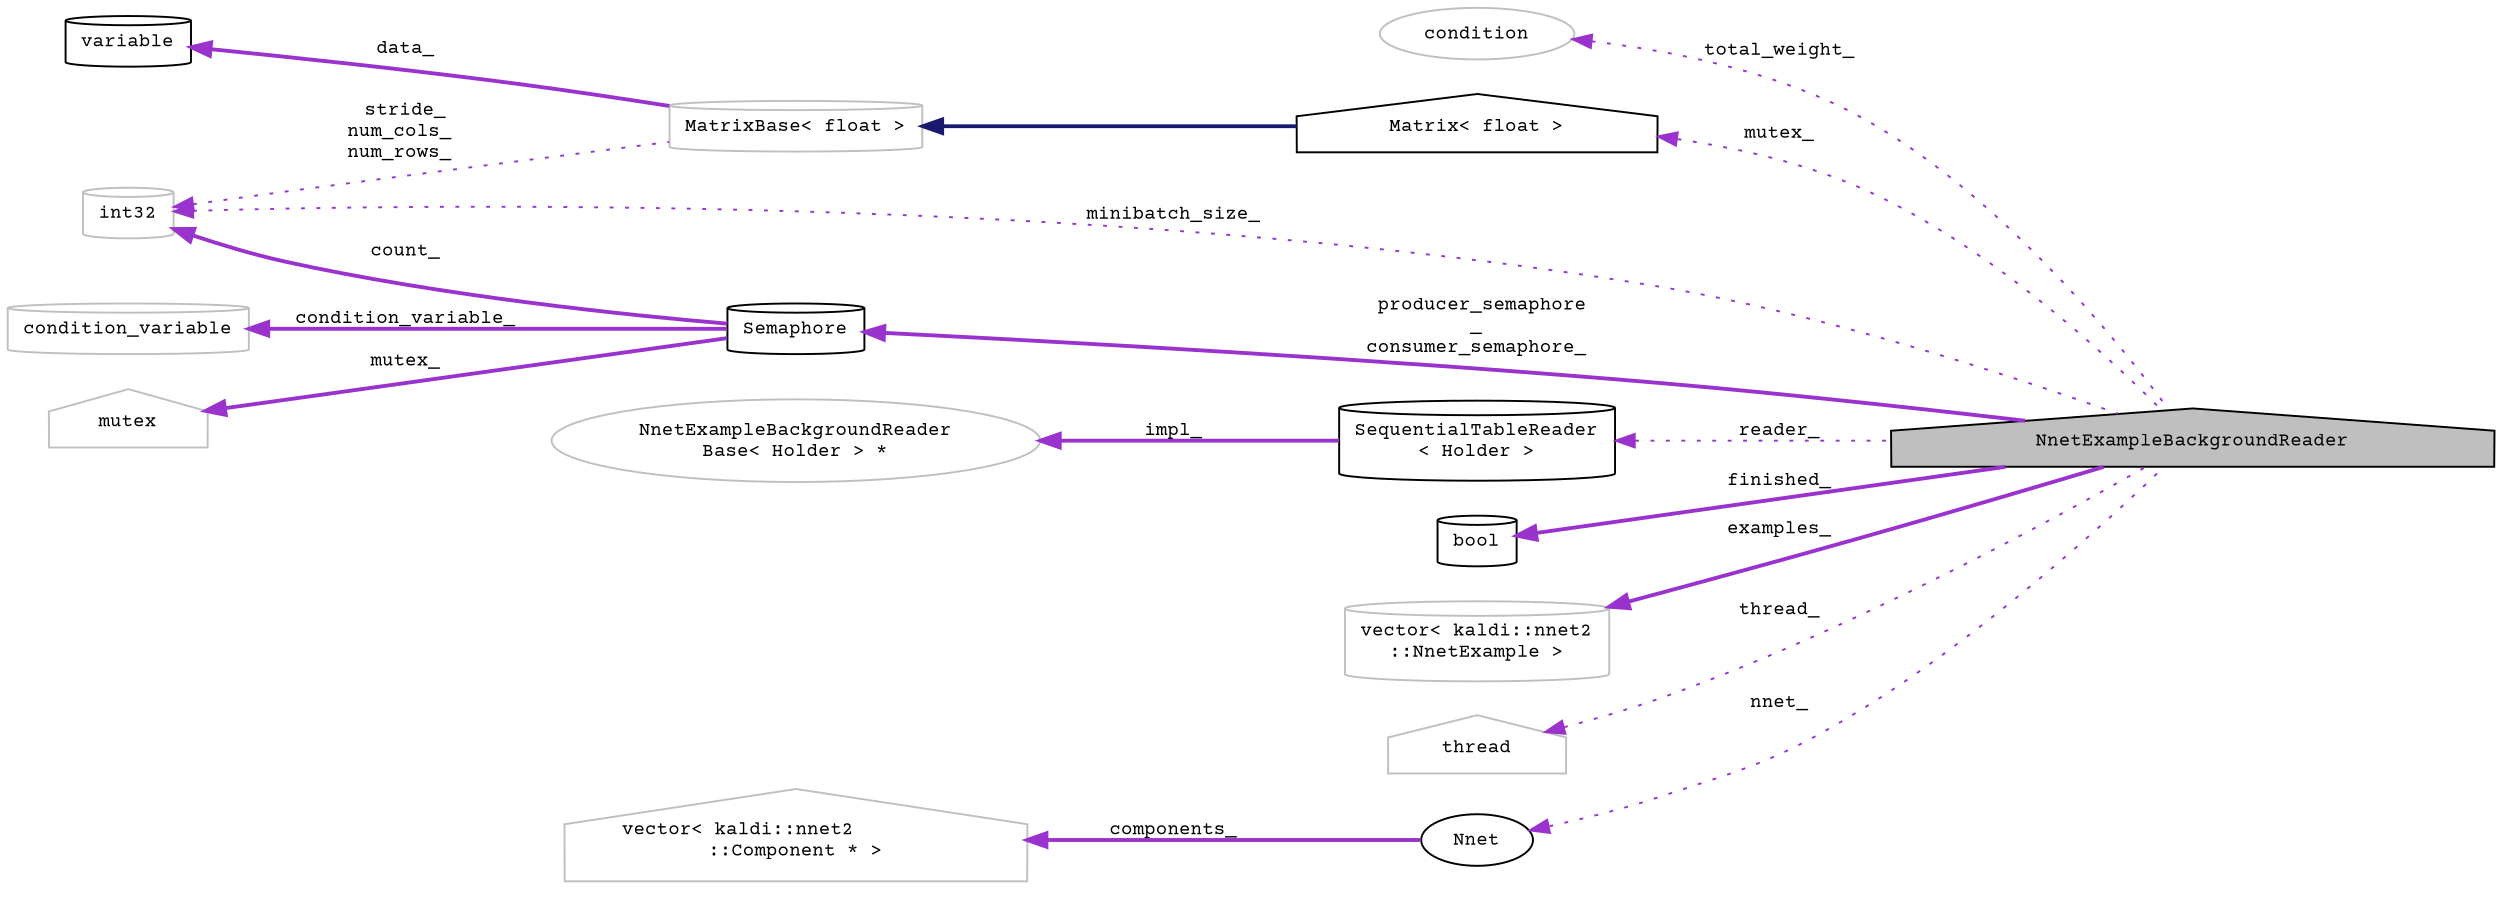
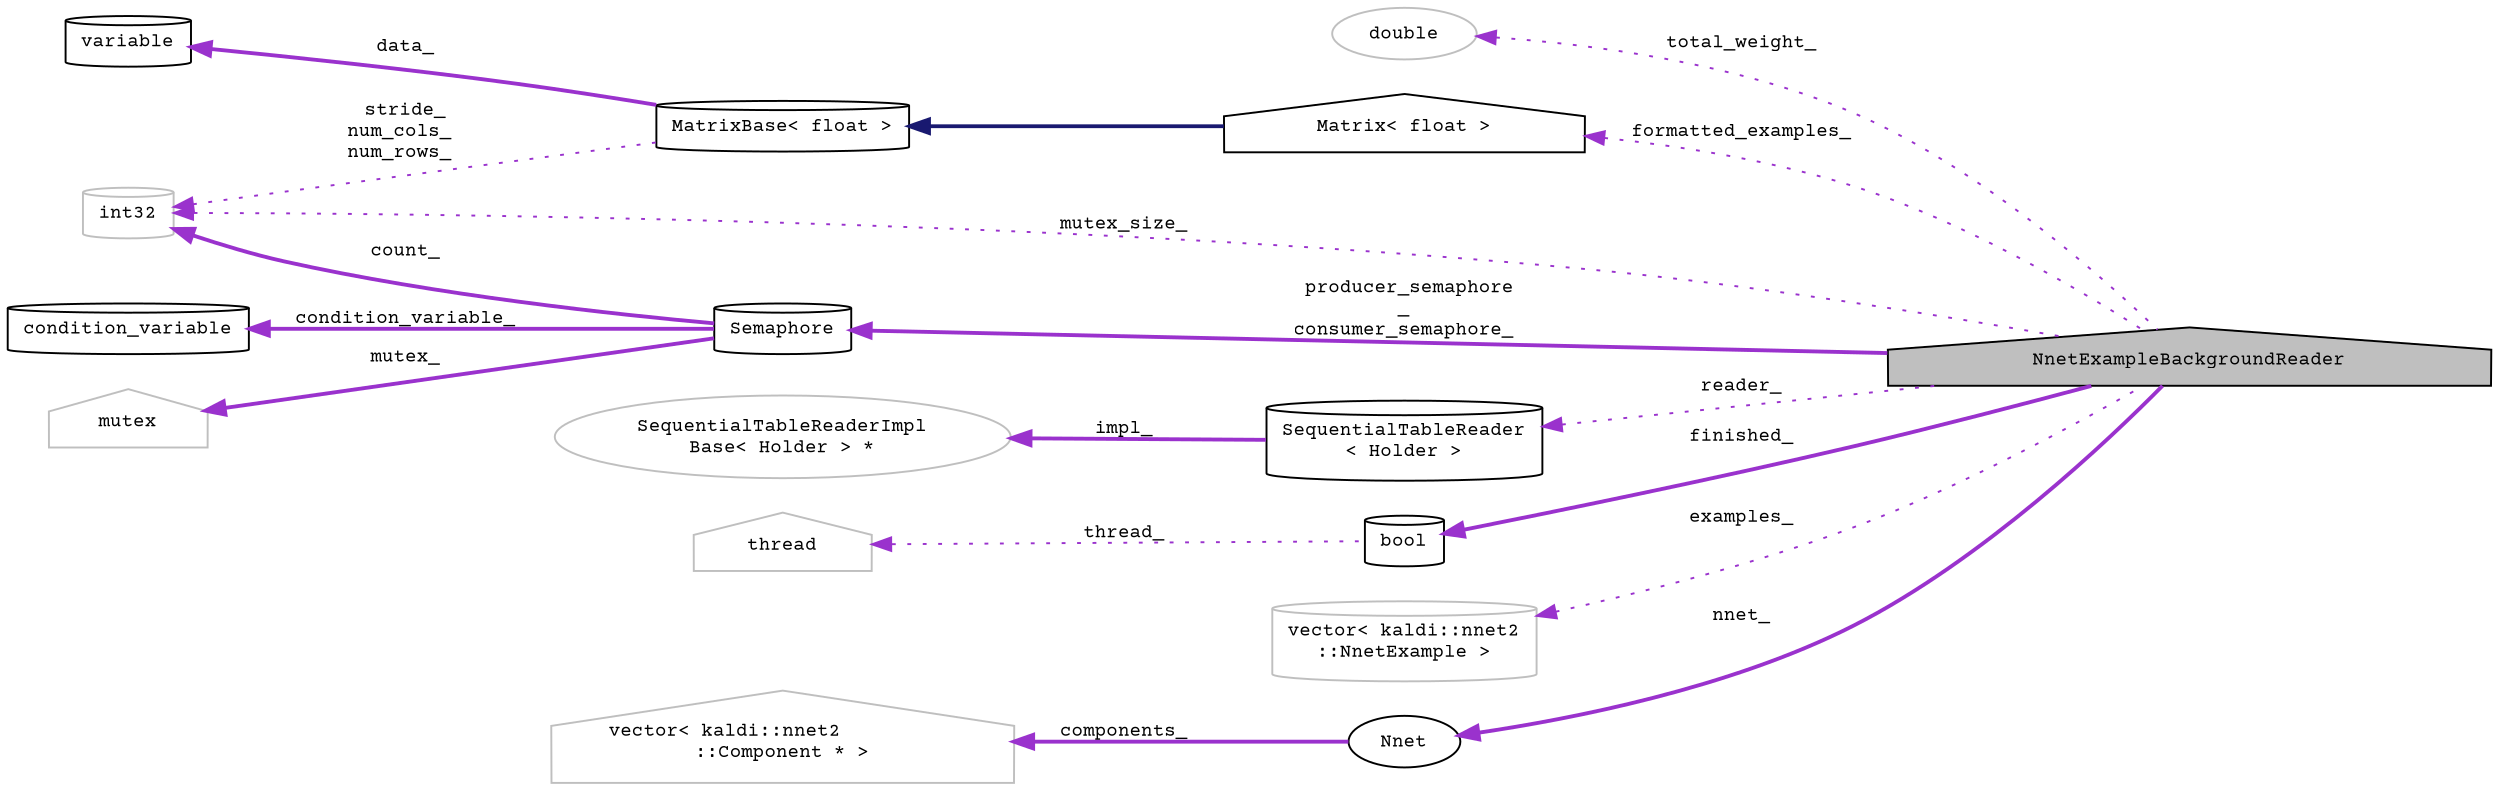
(1477, 34) -> (1404, 34)
(796, 126) -> (783, 126)
(1774, 133) -> (1736, 131)
(1168, 214) -> (1119, 224)
(128, 329) -> (128, 329)
(796, 441) -> (783, 437)
(1867, 536) -> (1859, 525)
(1862, 614) -> (1128, 543)
(1884, 695) -> (1854, 625)
